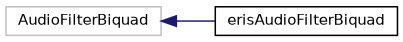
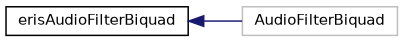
(196, 21) -> (223, 21)
